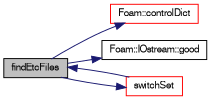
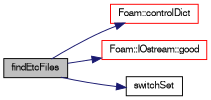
(154, 50) -> (154, 50)
(103, 72) -> none
(154, 86) -> (154, 86)
